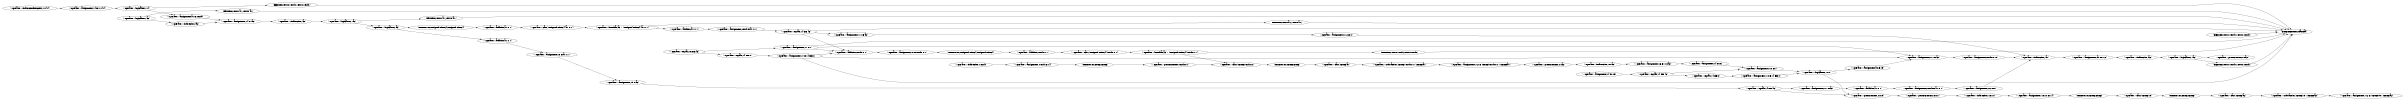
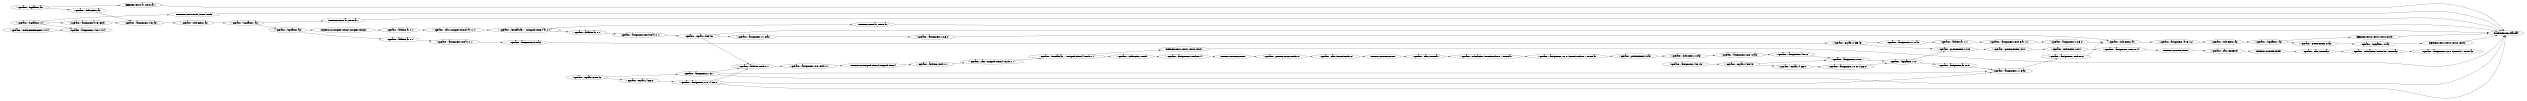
(114, 8) -> (57, 26)
none -> (2375, 44)
(1199, 58) -> (1107, 57)
